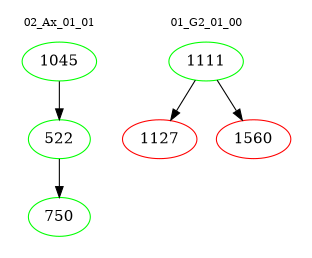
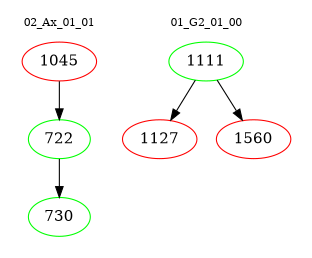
(59, 62) -> (59, 62)
(59, 139) -> (59, 139)
(59, 217) -> (59, 217)
